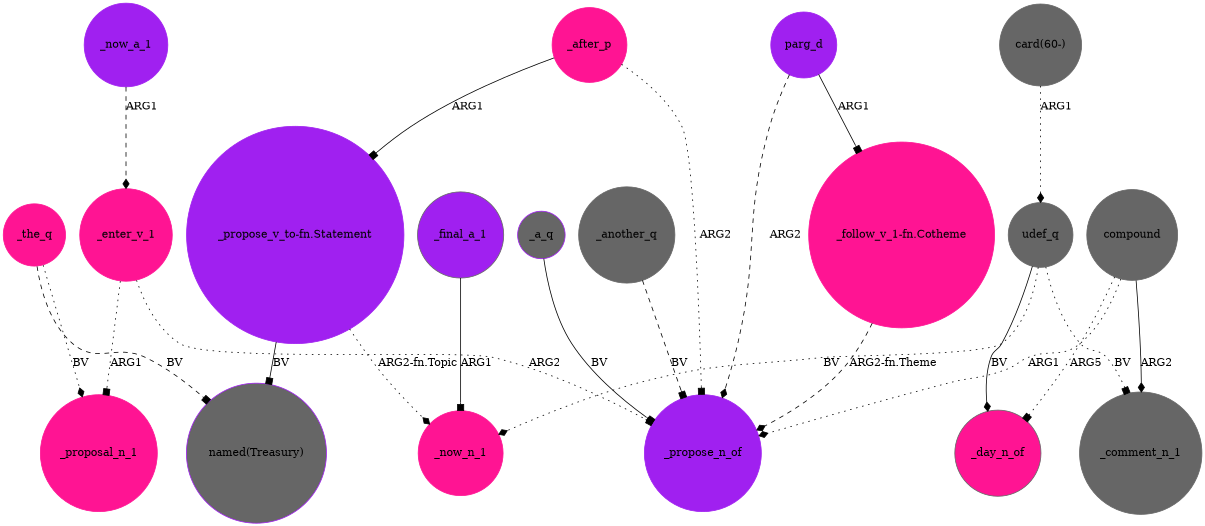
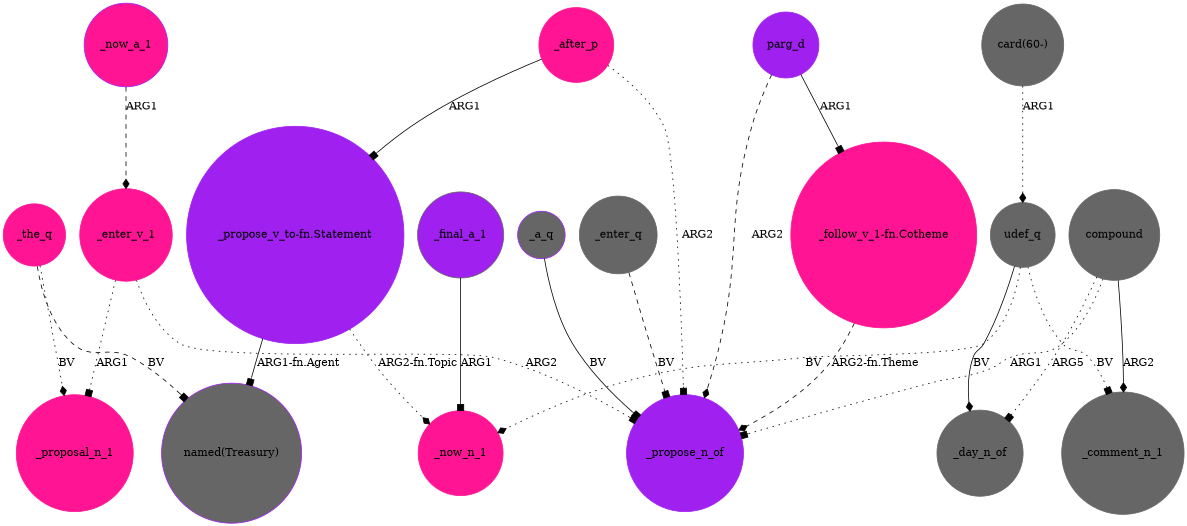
(126, 45) -> (126, 45)
(627, 235) -> (618, 235)
(281, 363) -> (298, 363)
(963, 380) -> (944, 380)
(998, 453) -> (980, 453)
